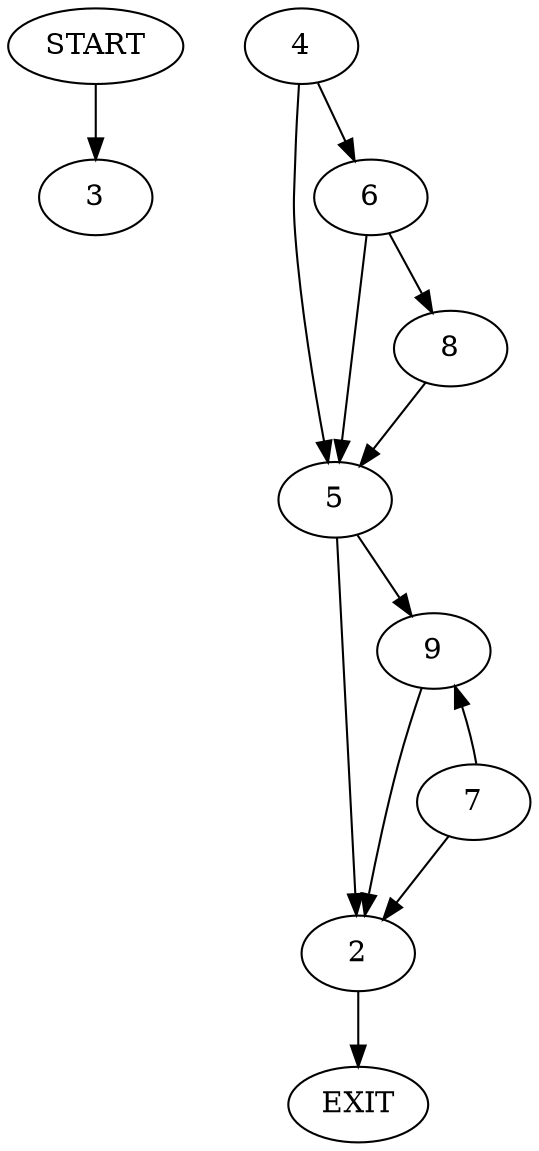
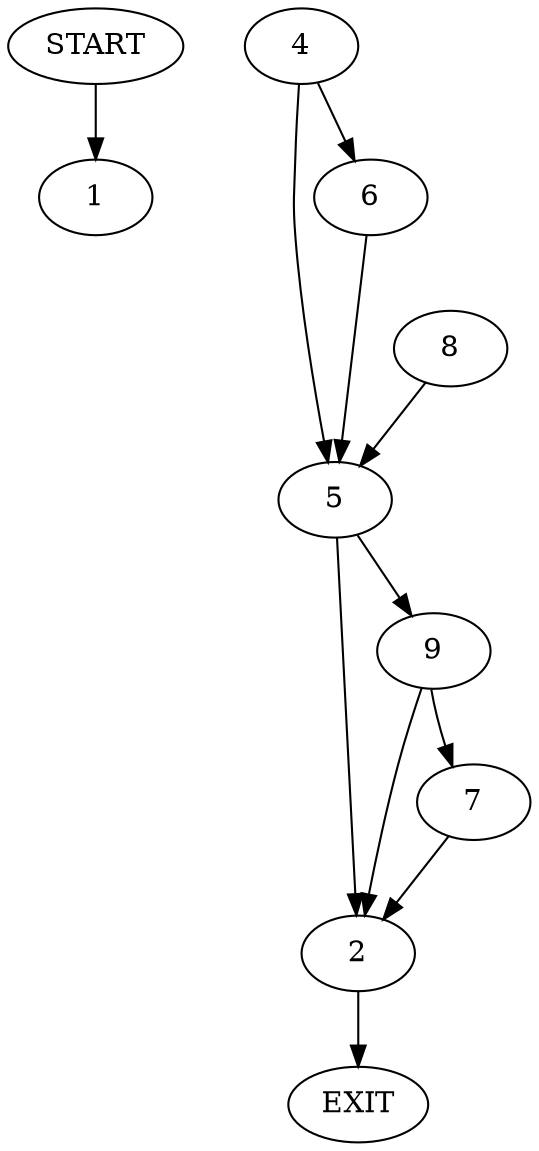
(96, 197) -> (96, 197)
(406, 264) -> none
(470, 735) -> (437, 718)
